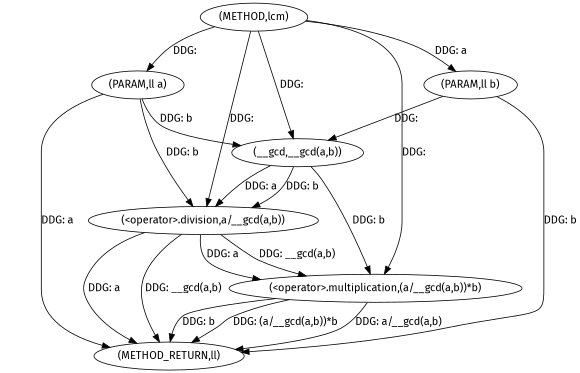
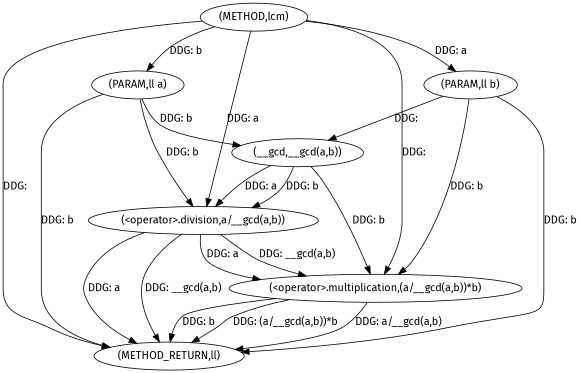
(186, 51) -> (186, 51)
(275, 81) -> (3, 138)
(243, 119) -> (243, 119)
none -> (448, 189)
(58, 221) -> (58, 221)
